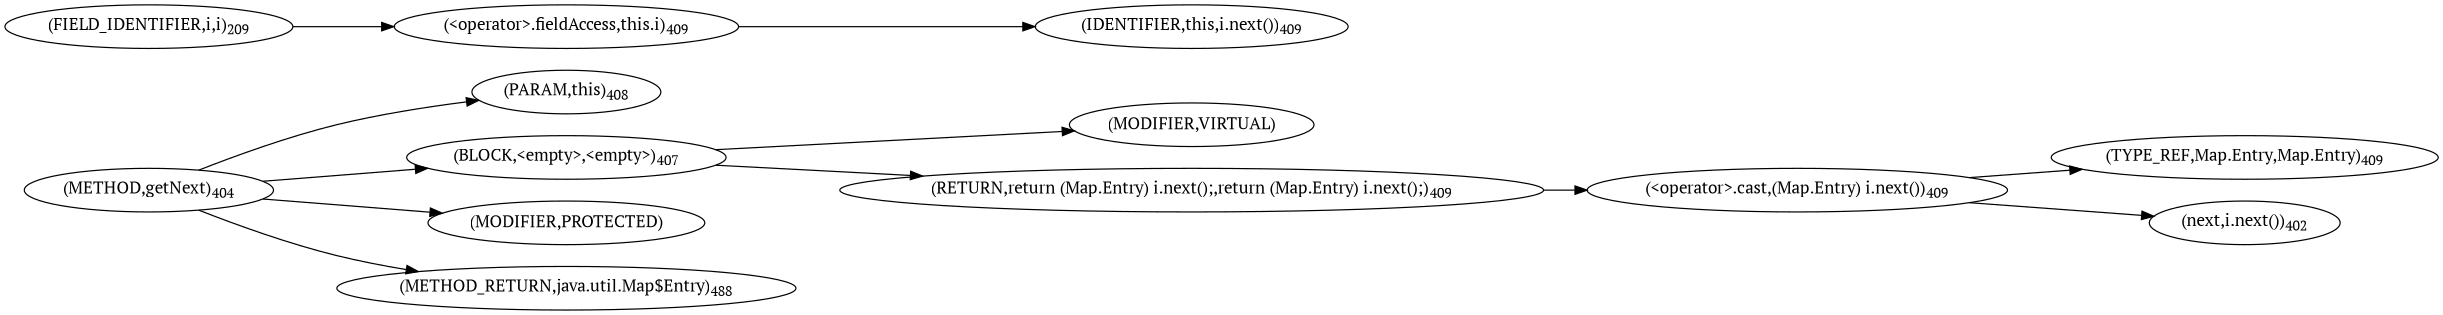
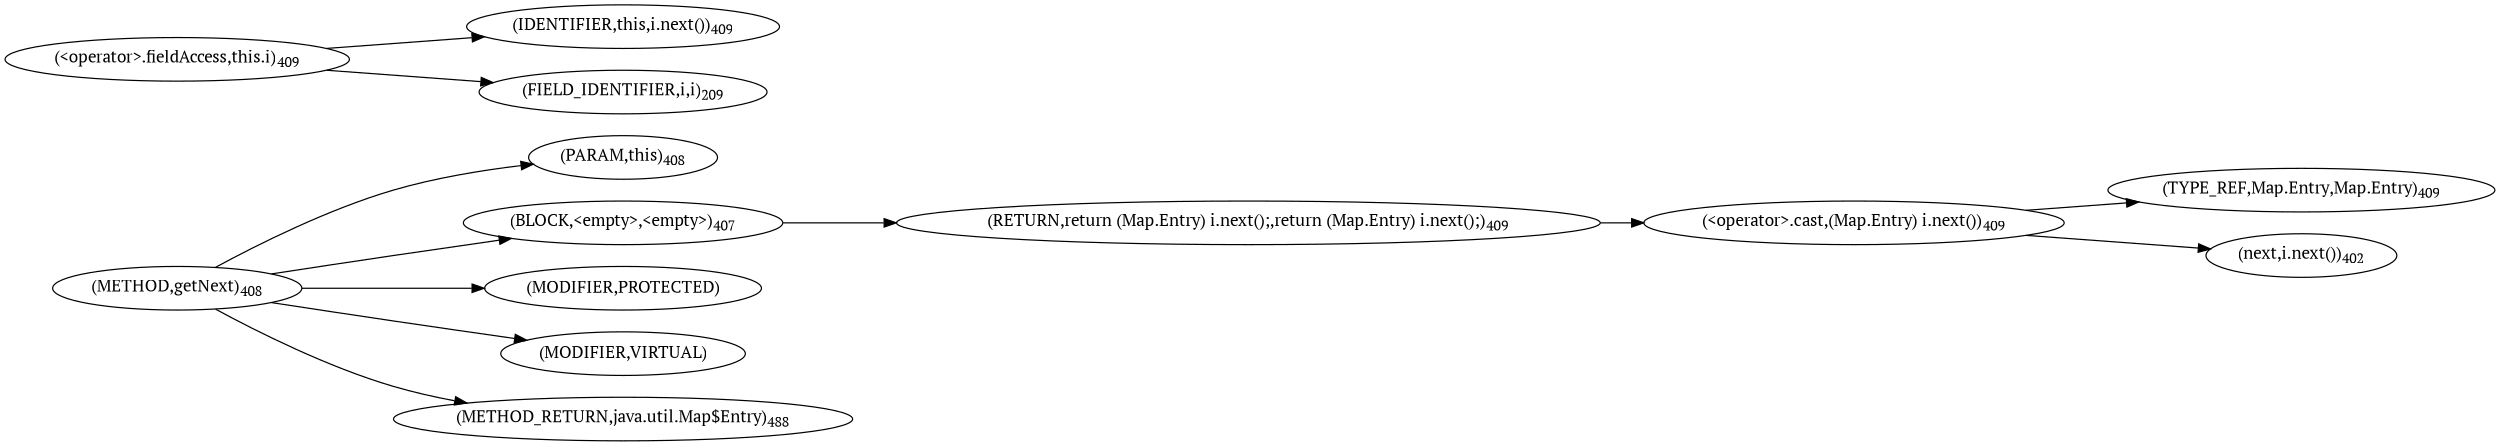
(337, 27) -> (404, 76)
(889, 141) -> (393, 321)
(223, 188) -> (252, 286)
